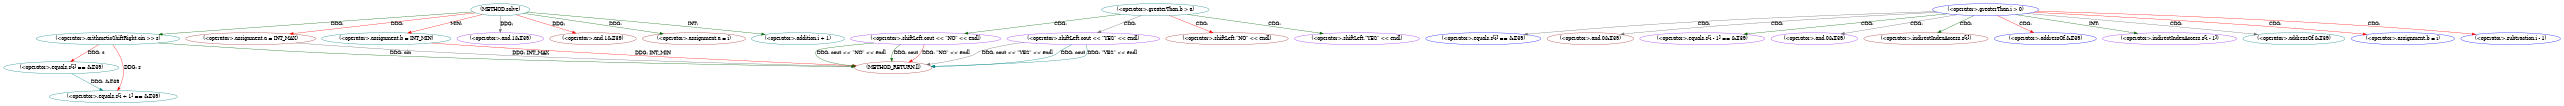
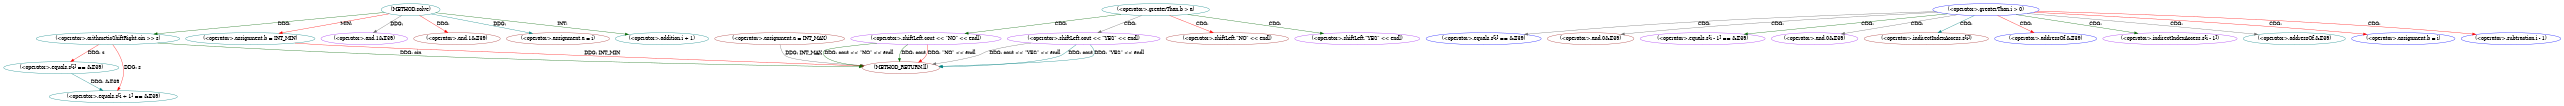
(384, 23) -> none
(592, 23) -> (480, 23)
(1957, 23) -> (1958, 23)
(2095, 24) -> (2096, 24)
